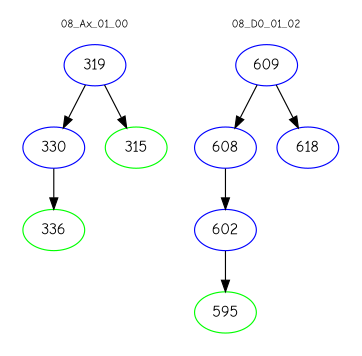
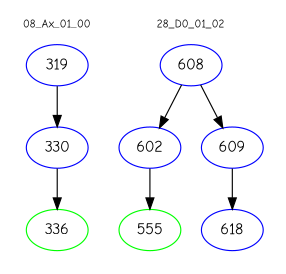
(267, 25) -> (191, 25)
(249, 101) -> (209, 101)
(136, 148) -> none
(225, 312) -> (150, 230)
